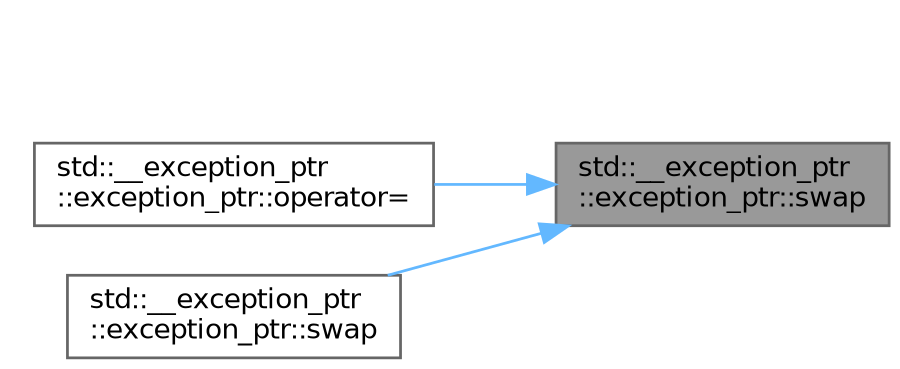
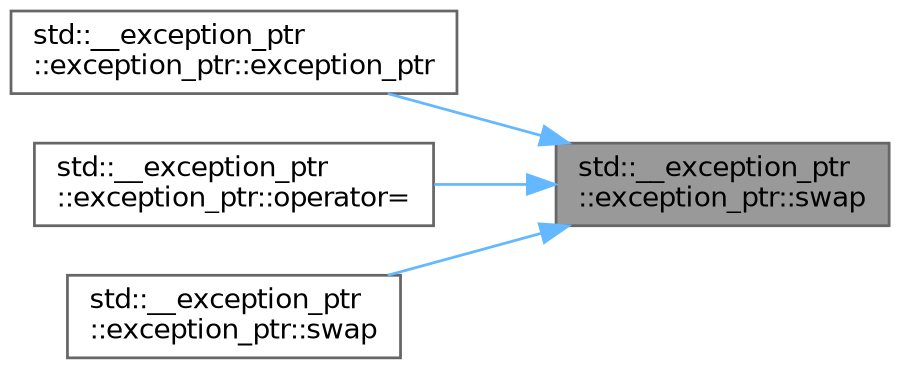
none -> (234, 52)
